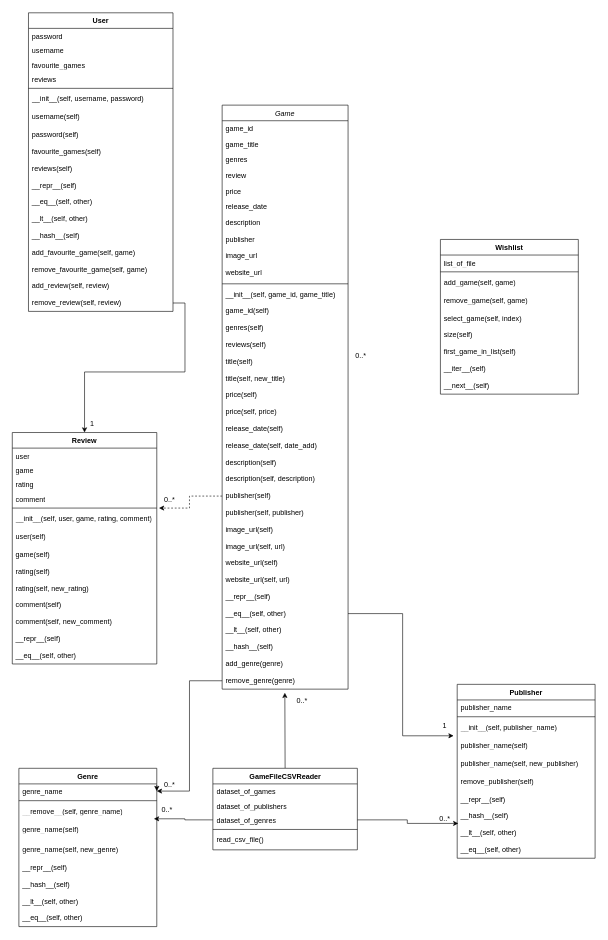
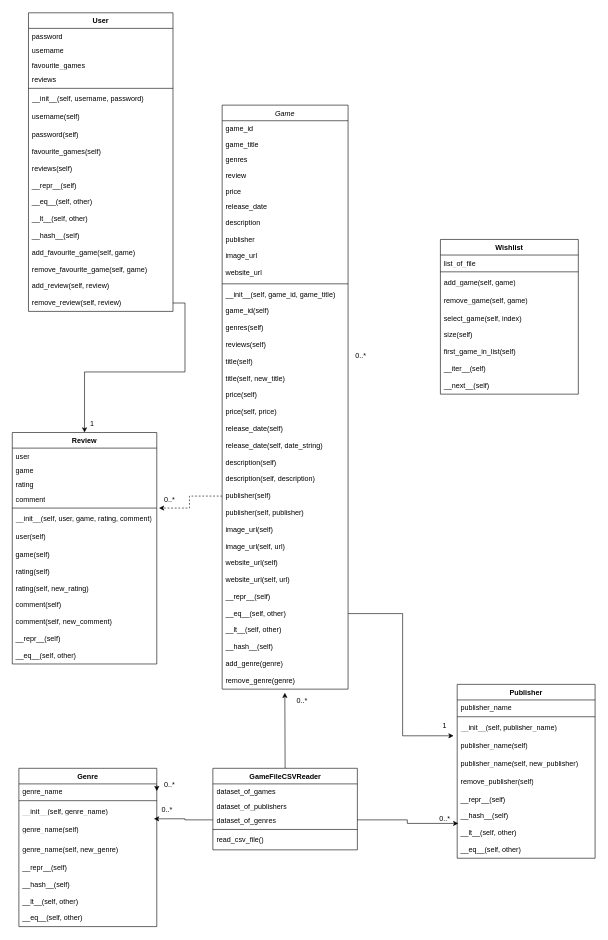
(278, 445) -> (283, 445)
(190, 737) -> none
(76, 812) -> (70, 812)
